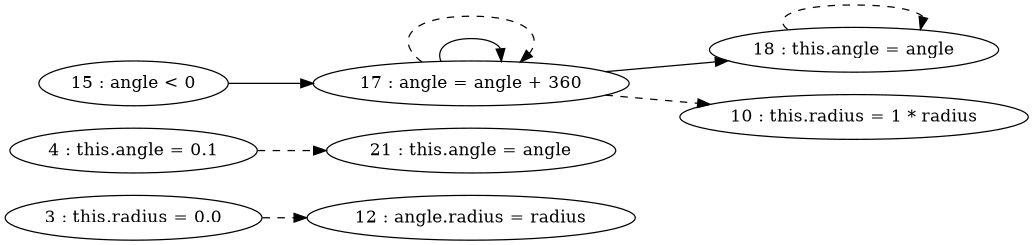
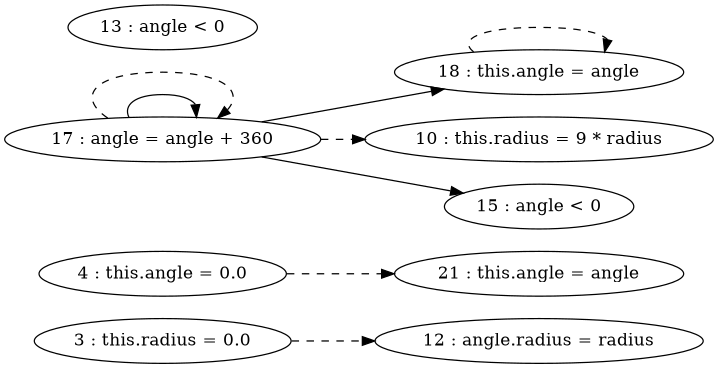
none -> (163, 27)
(265, 83) -> (356, 174)
(854, 117) -> (539, 139)
(134, 151) -> (163, 274)
